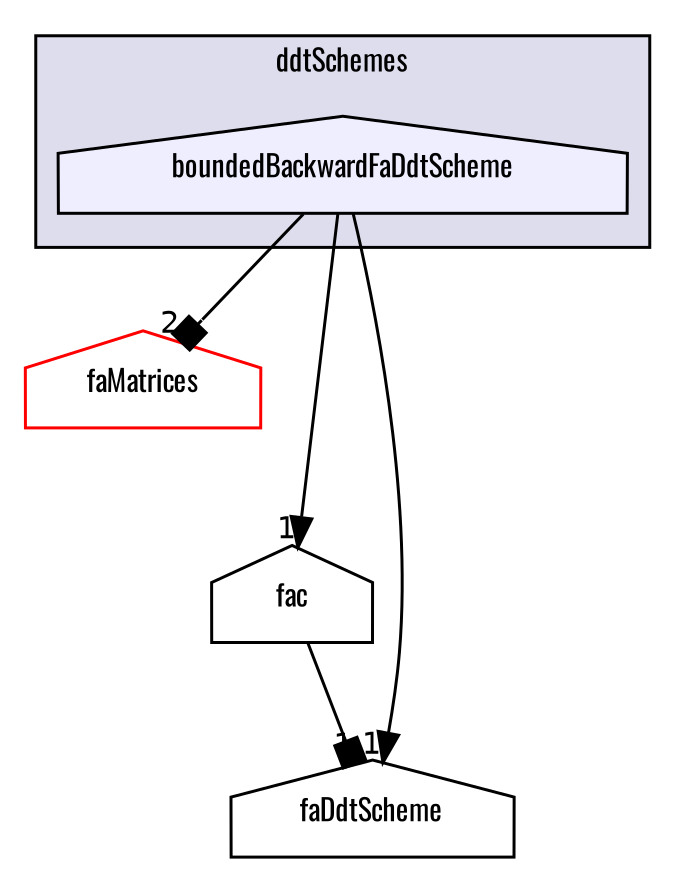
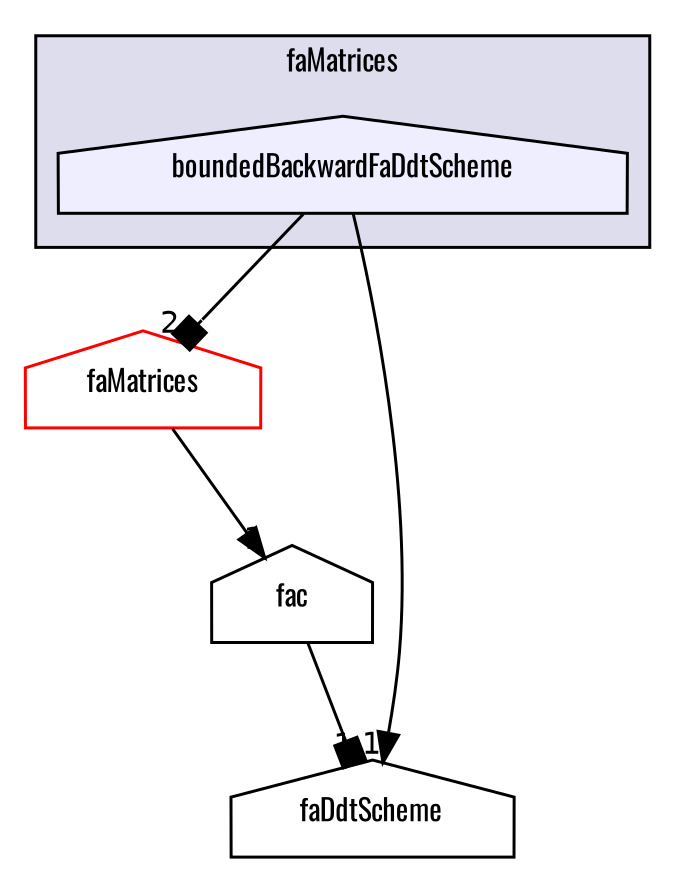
(343, 64) -> (343, 64)
(320, 365) -> (210, 481)
